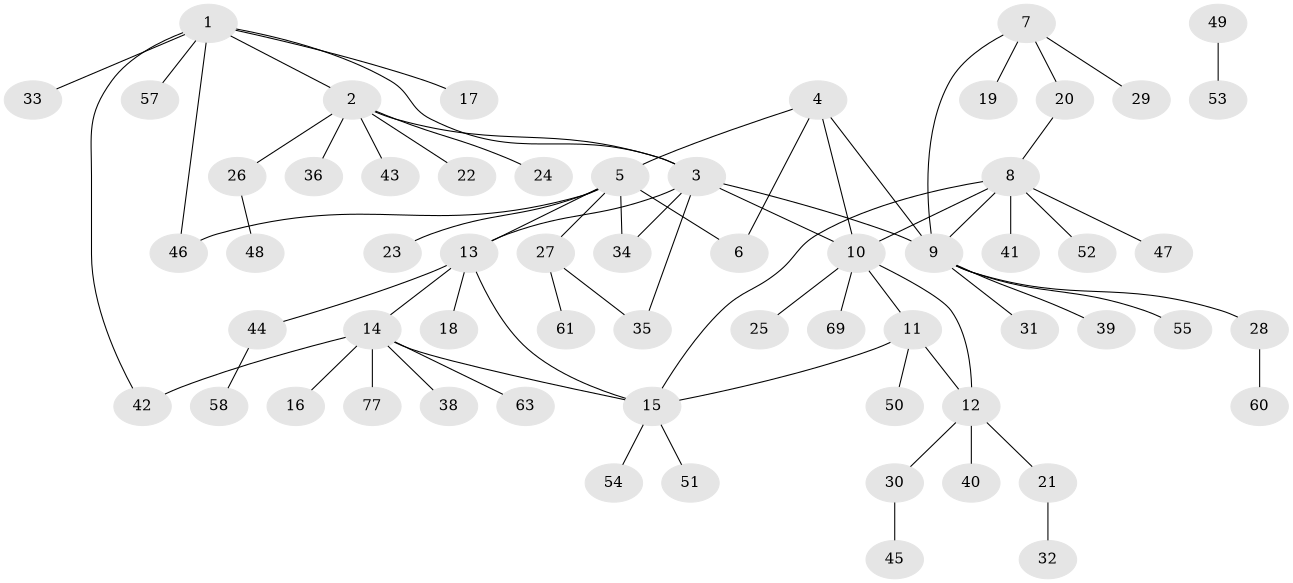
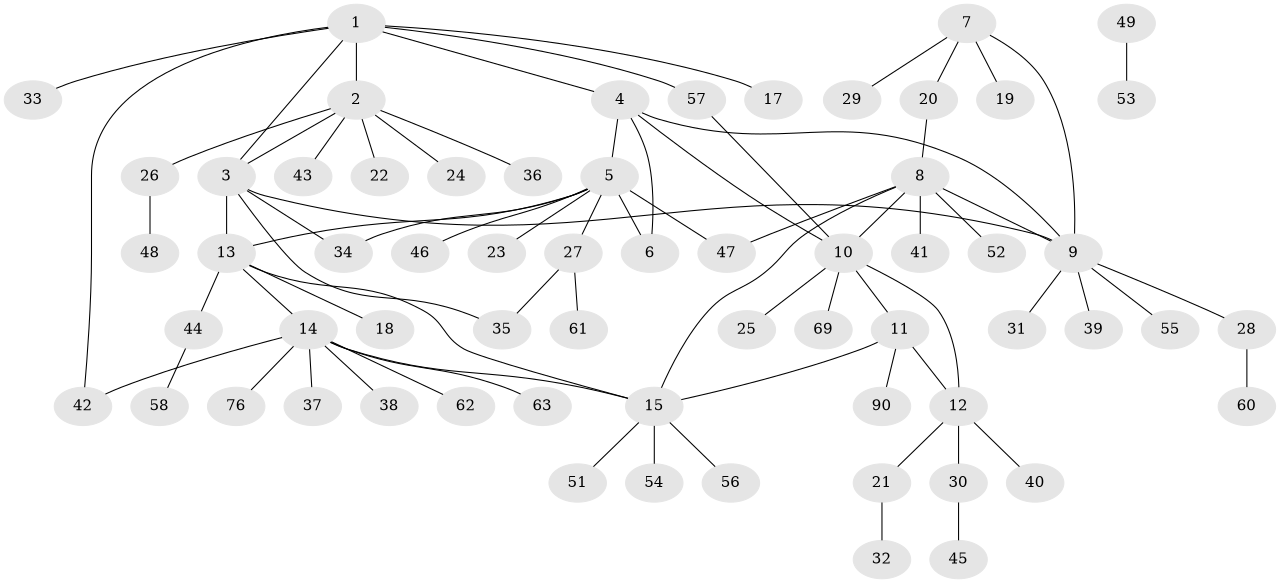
(194, 138) -> (488, 62)
(777, 215) -> (770, 177)
none -> (676, 220)
(296, 406) -> (236, 406)
(372, 406) -> (313, 406)
none -> (466, 406)
(895, 406) -> (882, 406)
none -> (731, 483)
